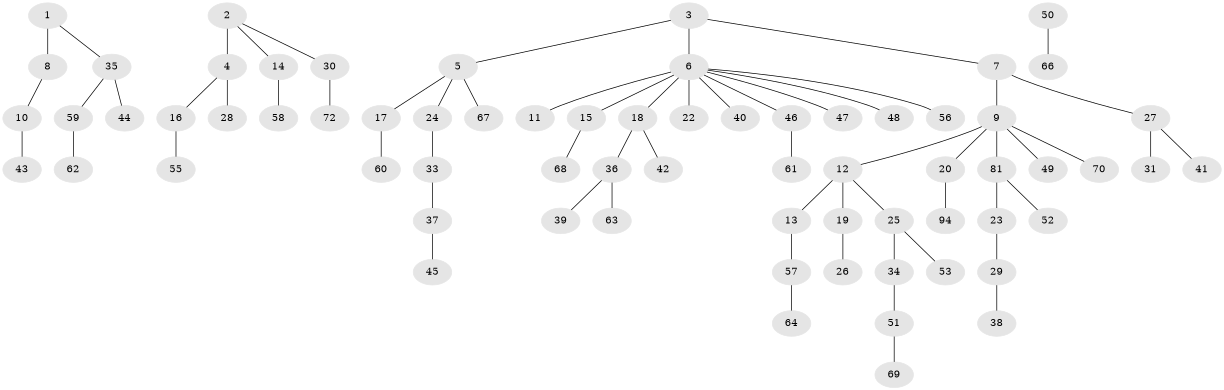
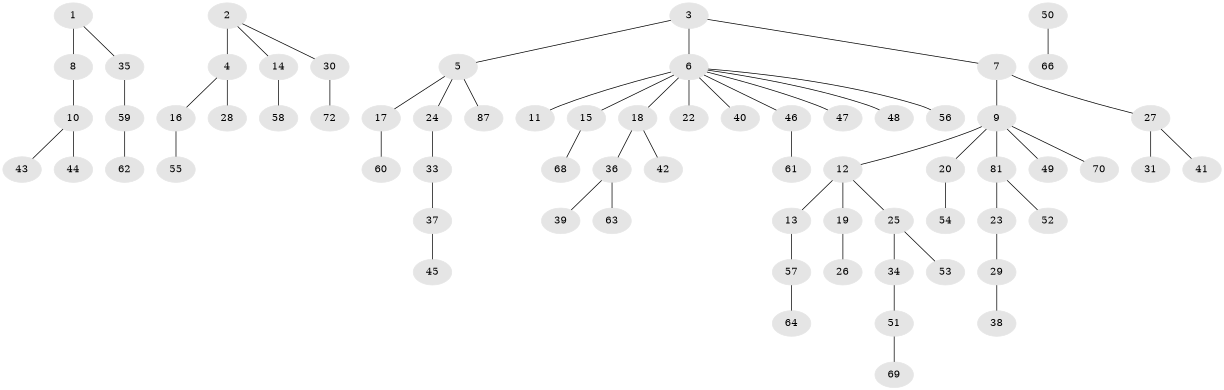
(118, 93) -> (73, 144)
(484, 118) -> (484, 118)
(945, 221) -> (945, 221)
